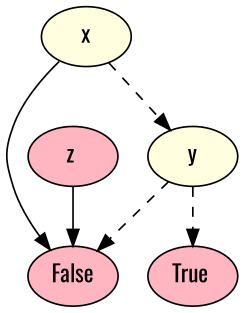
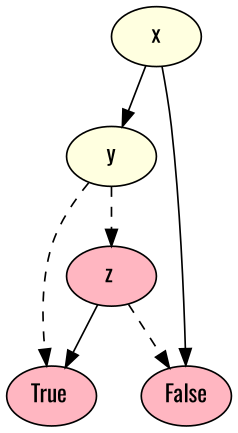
(134, 90) -> (137, 88)
(73, 208) -> (144, 329)
(139, 210) -> (111, 208)
none -> (85, 329)
